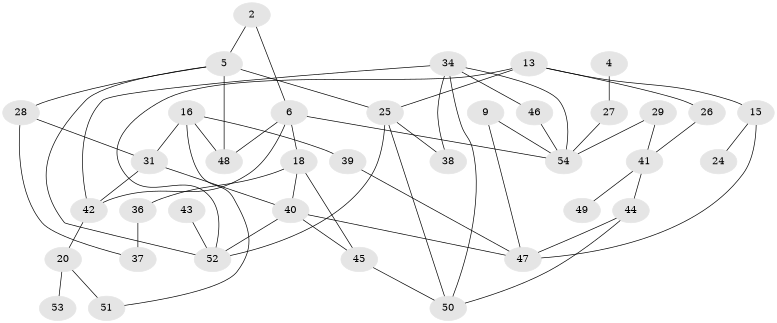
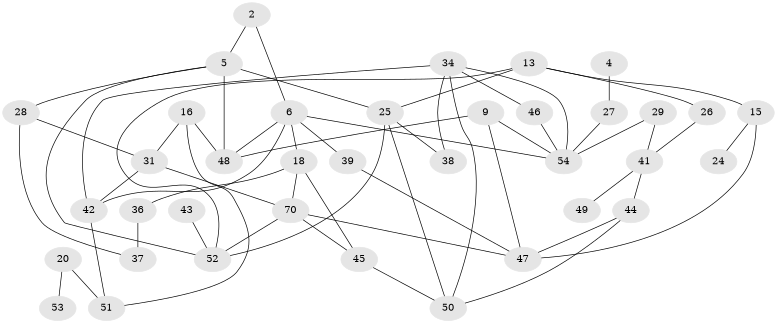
(273, 134) -> (318, 136)
none -> (354, 135)
(291, 211) -> (291, 211)
(76, 235) -> (98, 259)
